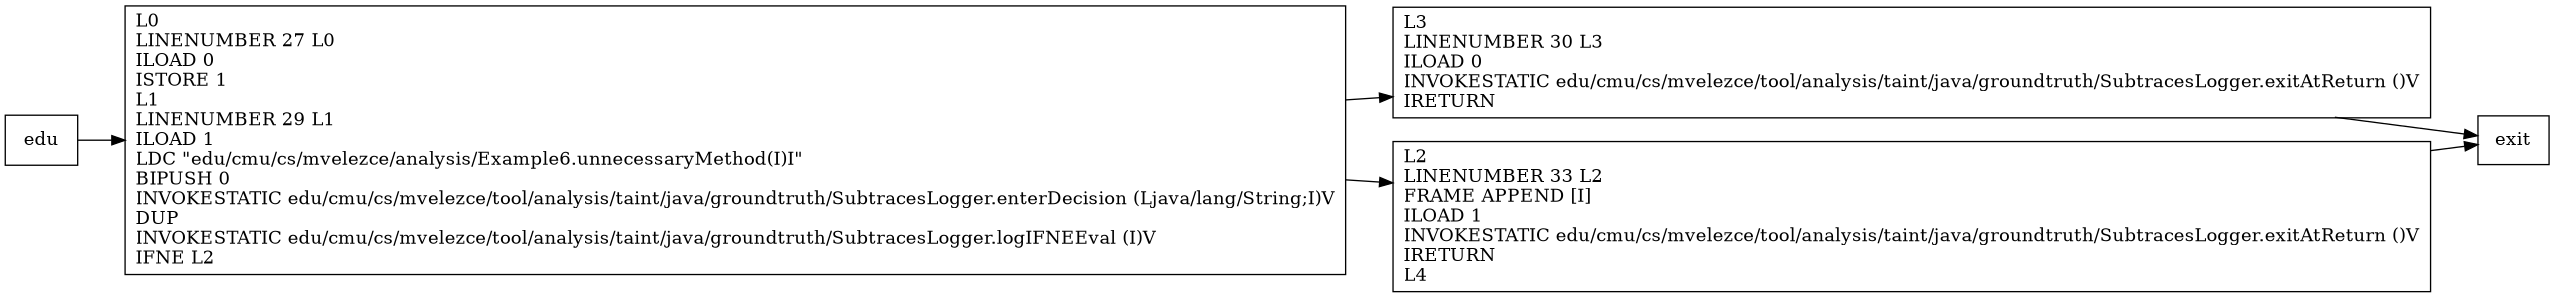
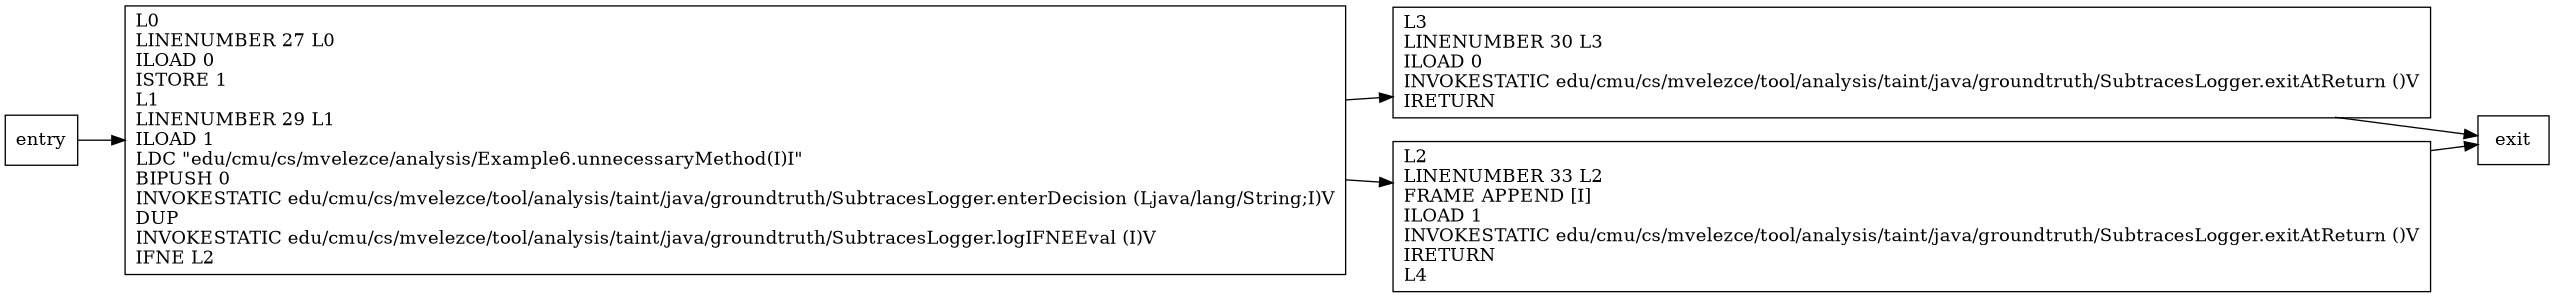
(41, 140) -> (41, 140)
